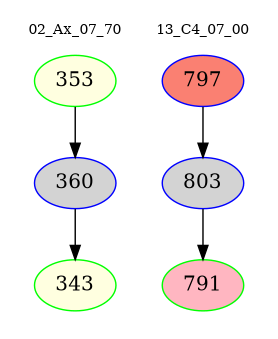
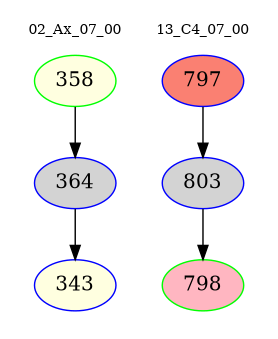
(75, 31) -> (75, 31)
(75, 81) -> (75, 81)
(75, 183) -> (75, 183)
(75, 285) -> (75, 285)
(203, 285) -> (203, 285)
